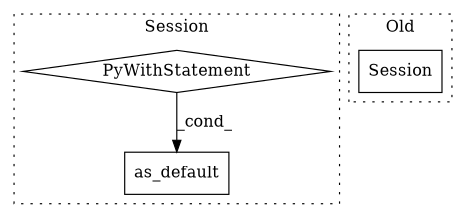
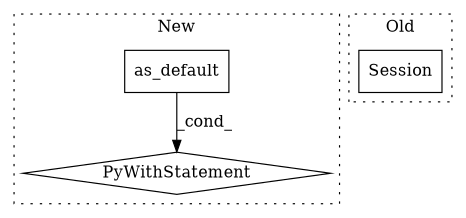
(177, 28) -> (177, 28)
(177, 116) -> (177, 116)
